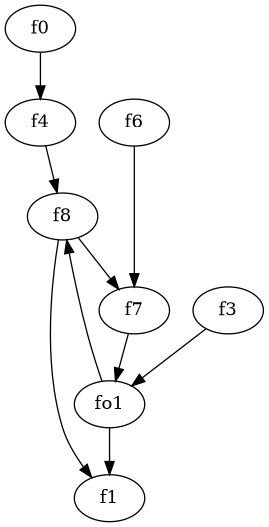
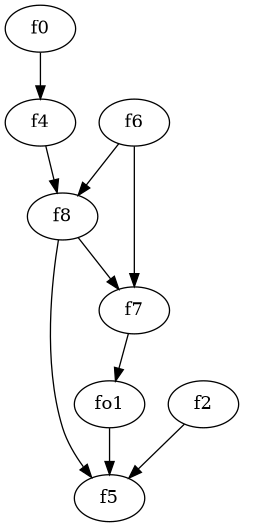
(228, 310) -> none
(83, 318) -> (103, 164)
none -> (203, 404)
(110, 498) -> (110, 498)
